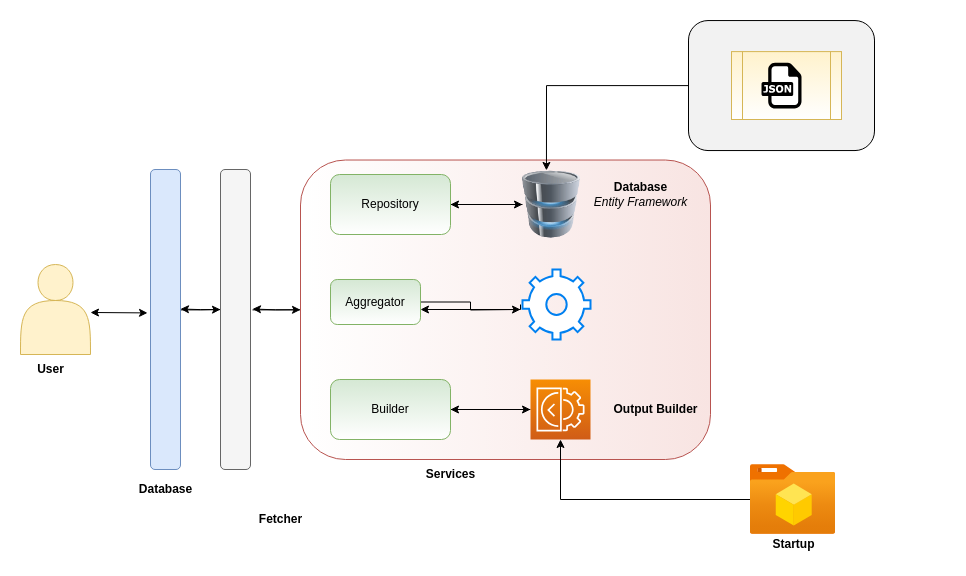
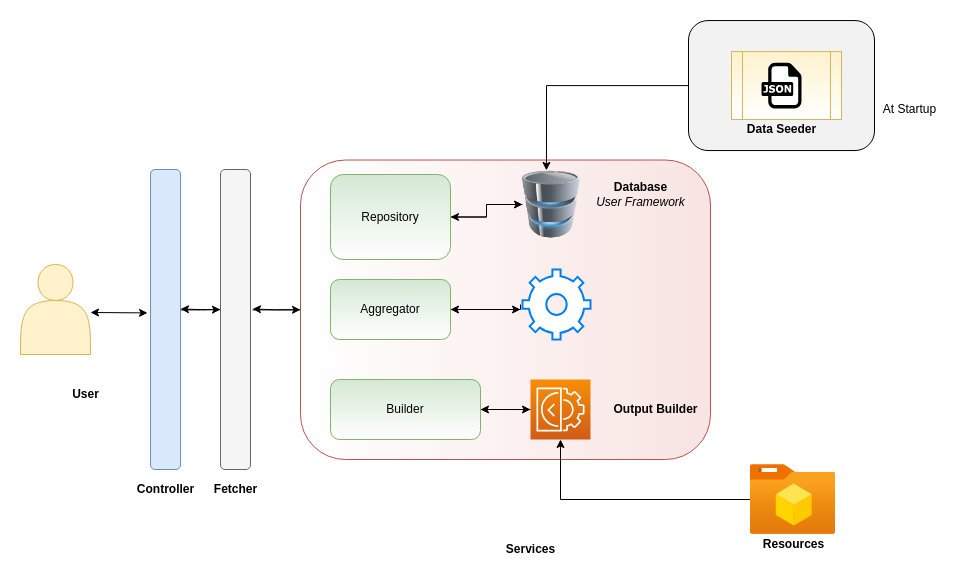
none -> (910, 110)
none -> (782, 130)
(641, 195) -> (641, 195)
(391, 205) -> (391, 217)
(376, 302) -> (391, 310)
(51, 370) -> (86, 395)
(391, 410) -> (406, 410)
(451, 475) -> (531, 550)
(166, 490) -> (166, 490)
(281, 520) -> (236, 490)
(794, 545) -> (794, 545)
